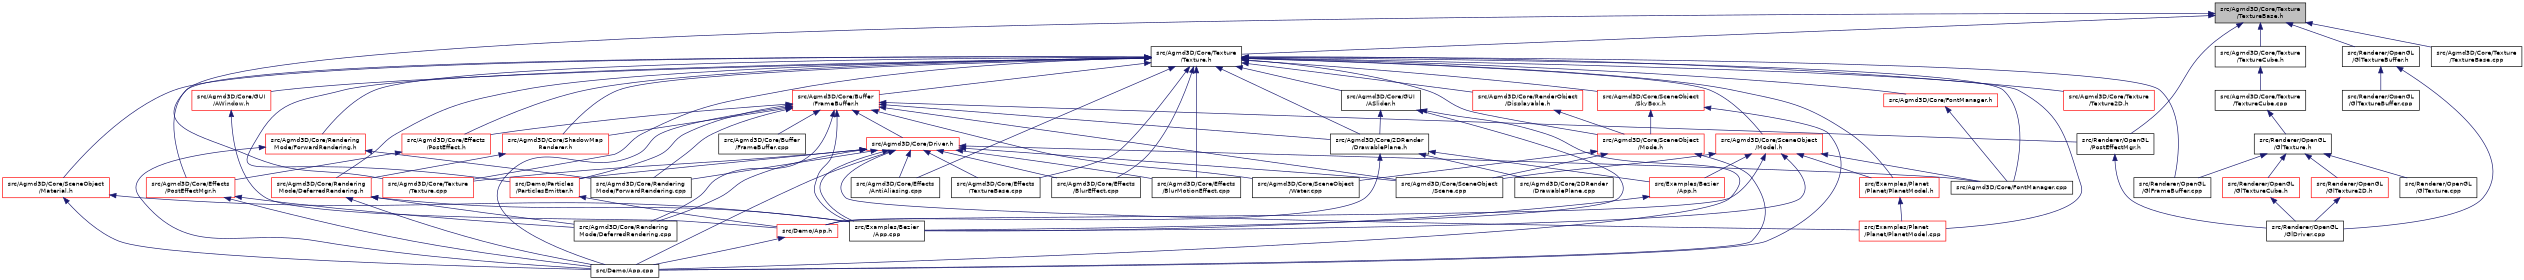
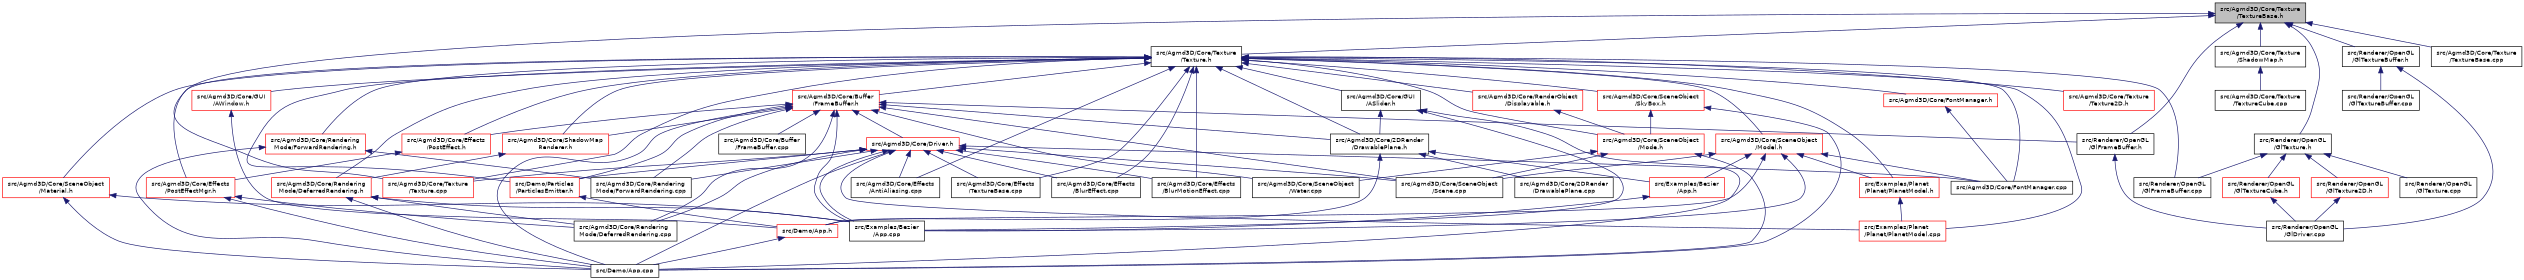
(2260, 57) -> (2260, 57)
(2279, 125) -> (2319, 77)
(2115, 144) -> (2115, 144)
